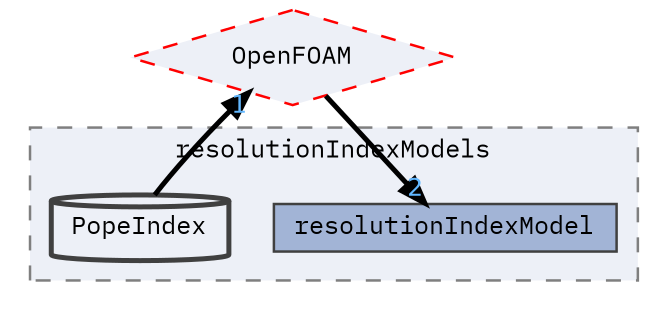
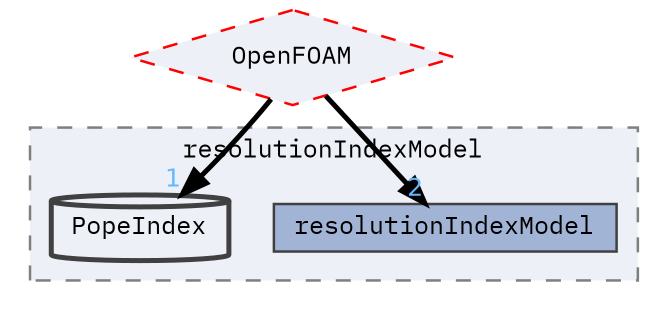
(334, 151) -> (334, 151)
(191, 152) -> (232, 144)
